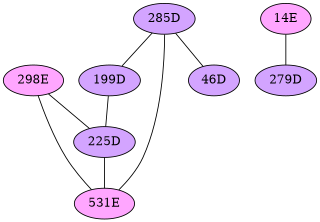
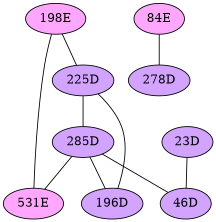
(286, 19) -> (159, 19)
(33, 80) -> (56, 19)
(110, 80) -> (112, 204)
(286, 80) -> (159, 80)
none -> (187, 142)
(104, 173) -> (83, 111)
